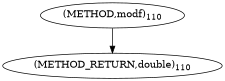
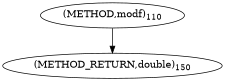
(183, 65) -> (183, 65)
